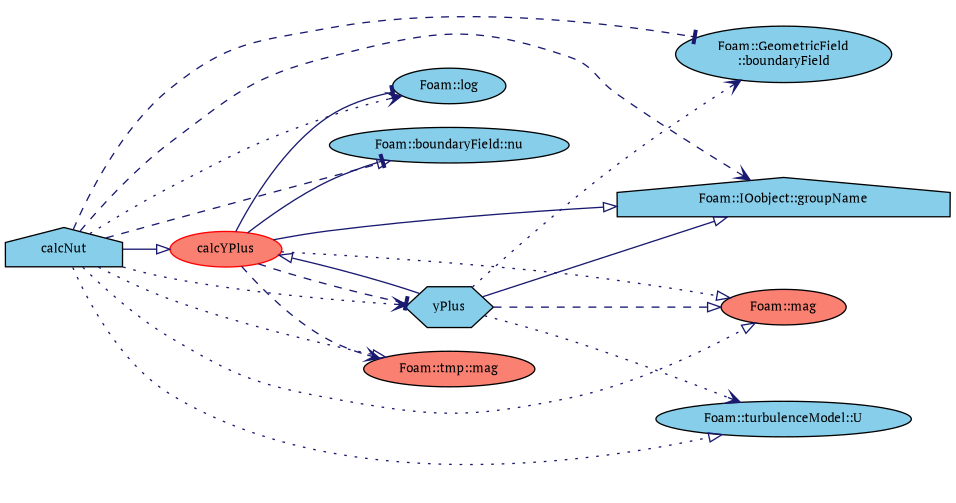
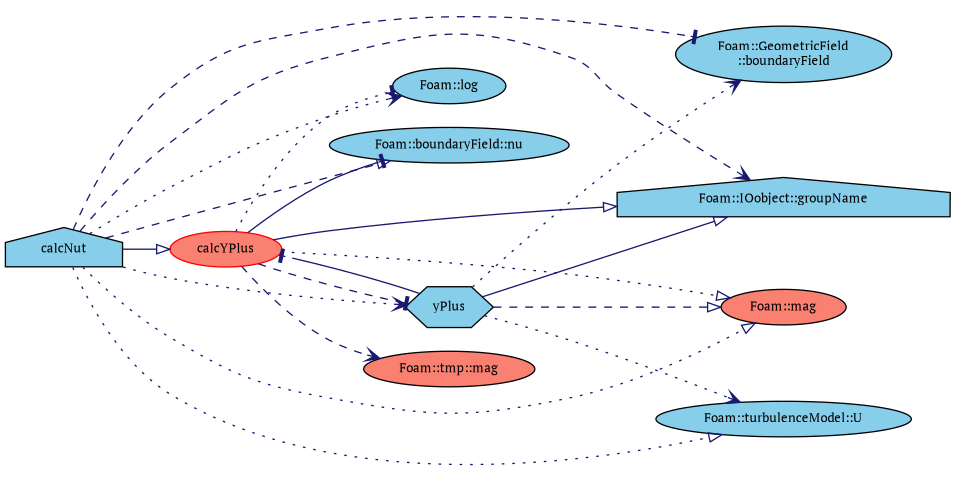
(297, 144) -> (297, 144)
(356, 274) -> (356, 274)
(233, 320) -> none
